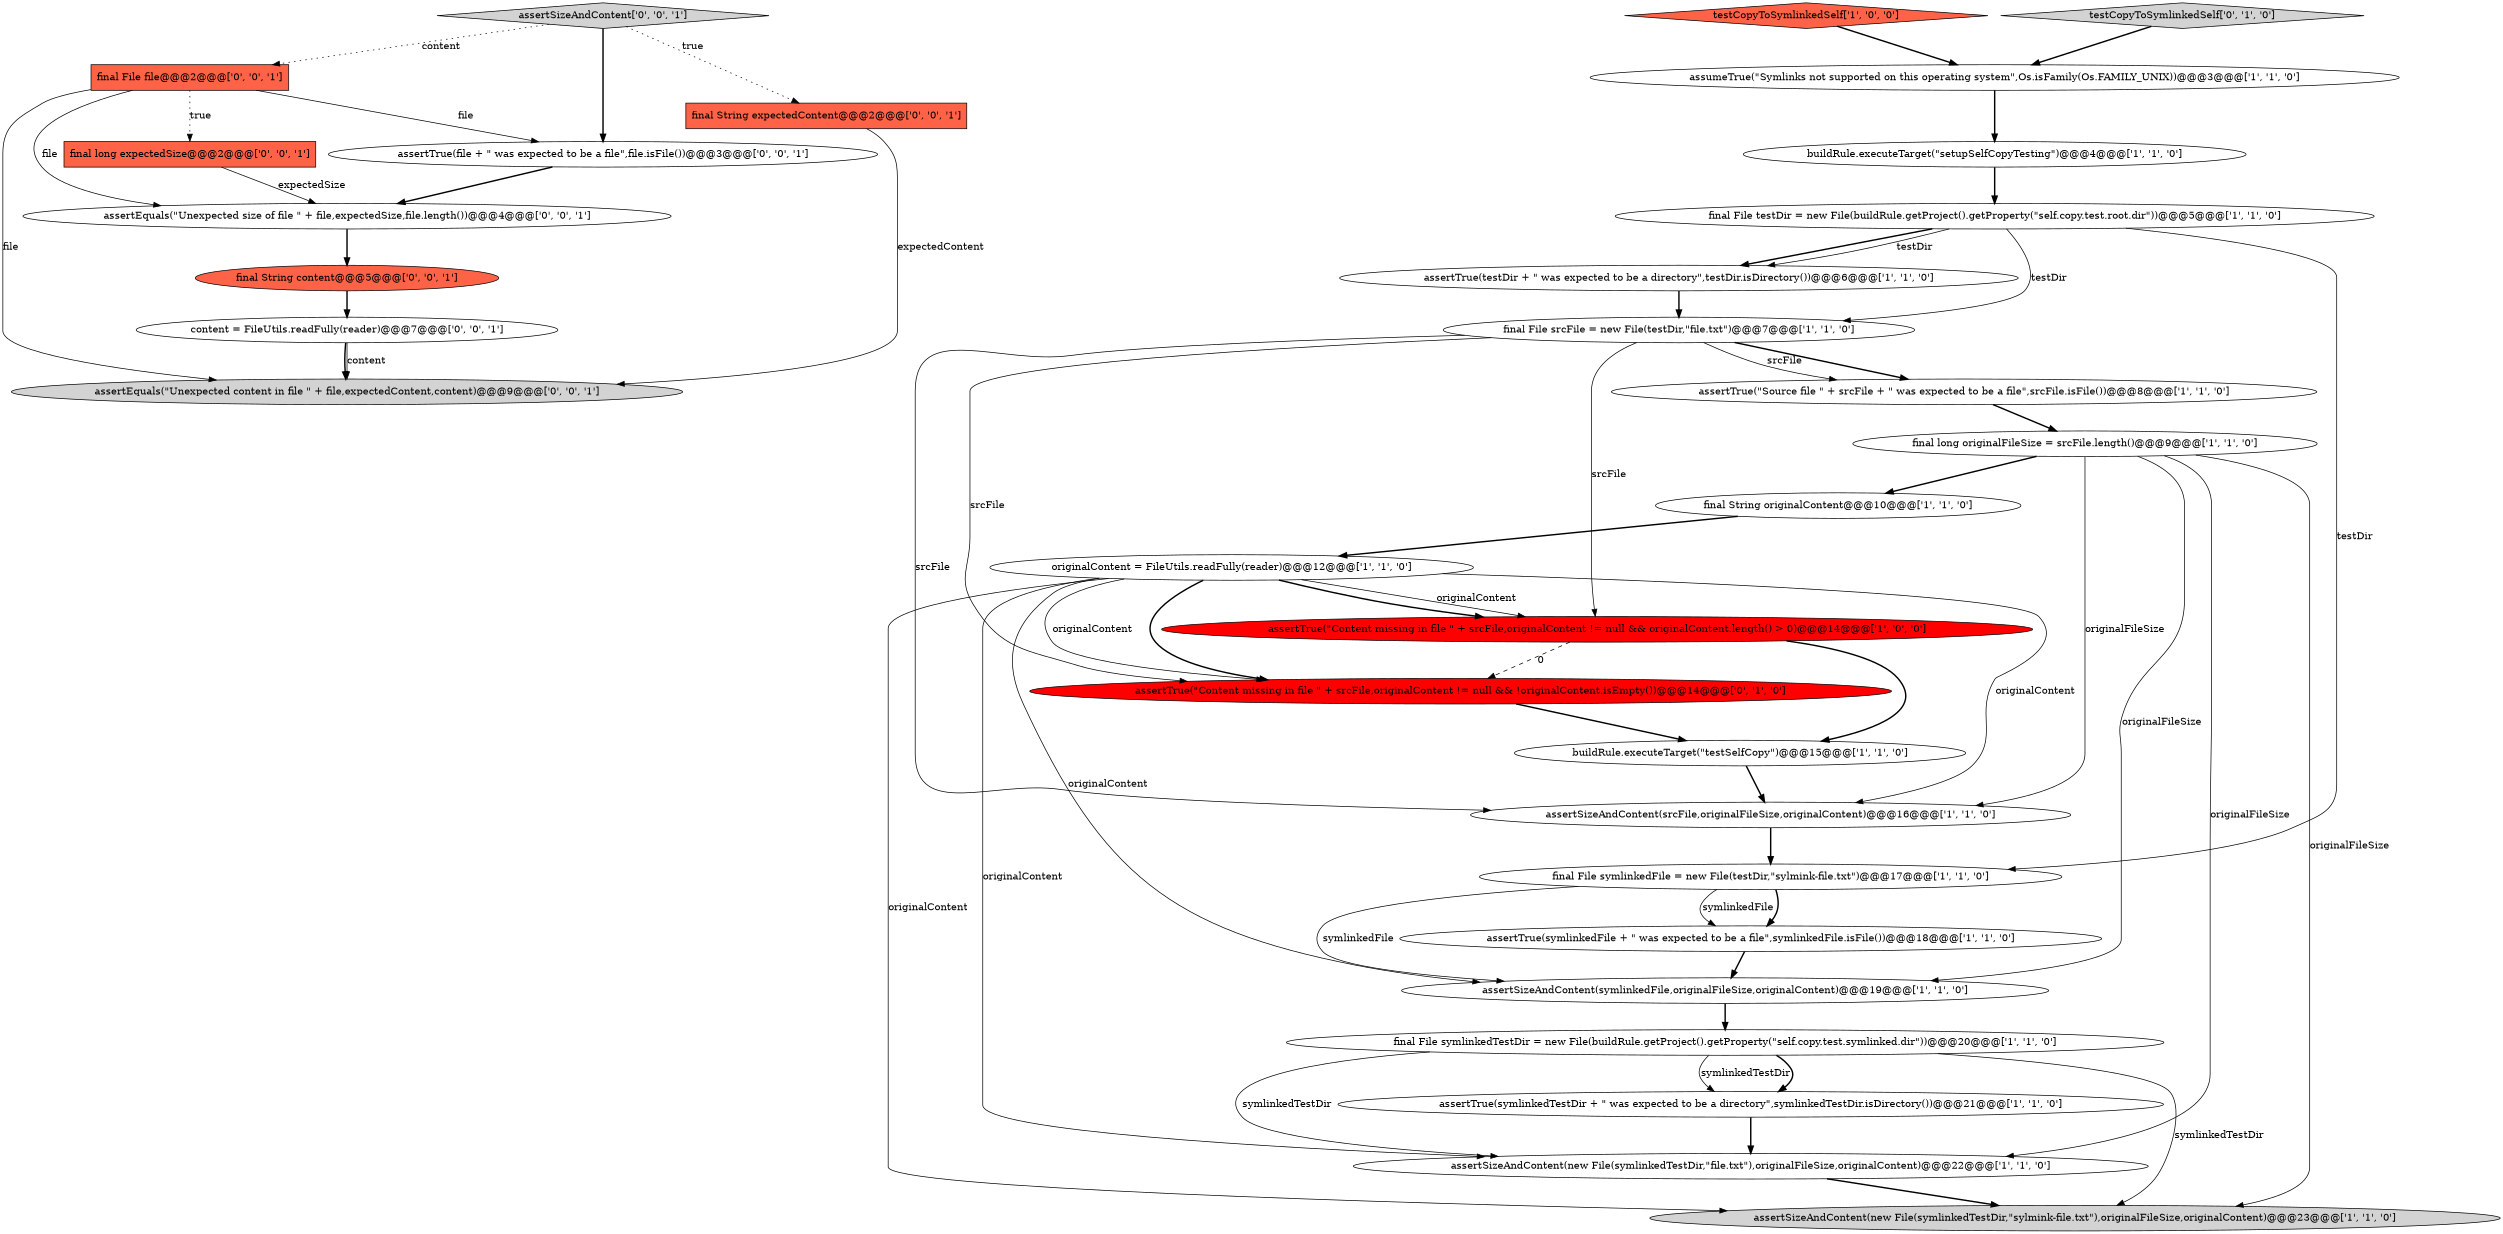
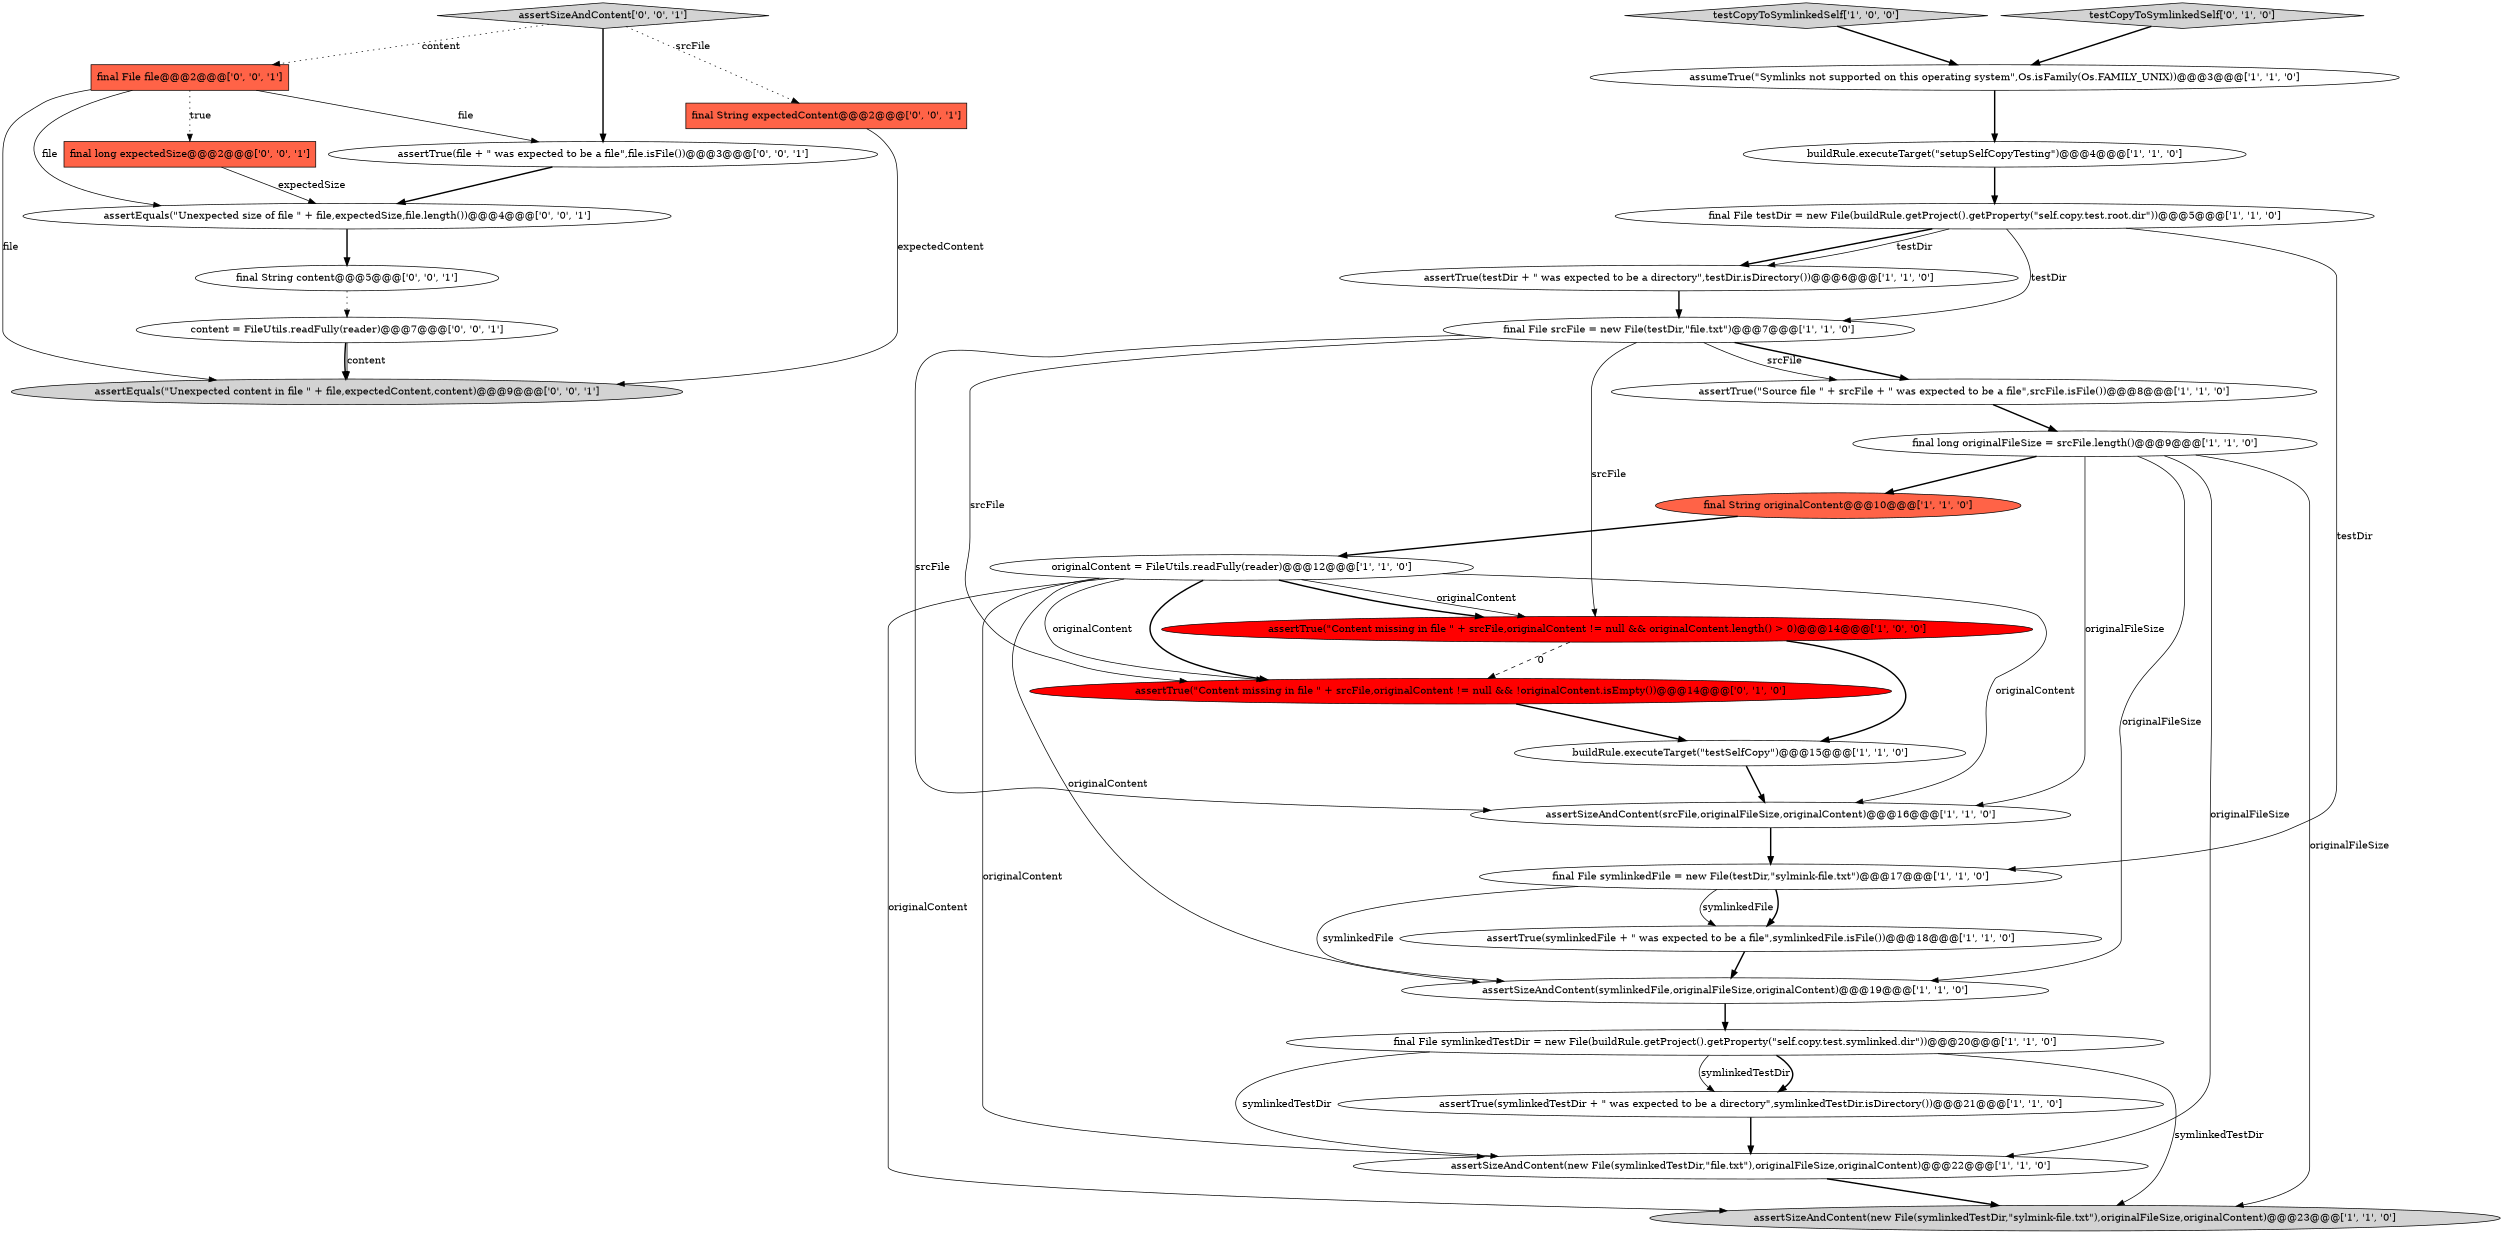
(1806, 16) -> (1806, 16)
(693, 47) -> (693, 47)
(347, 278) -> (347, 278)
(347, 300) -> (347, 300)
(1838, 506) -> (1838, 506)
